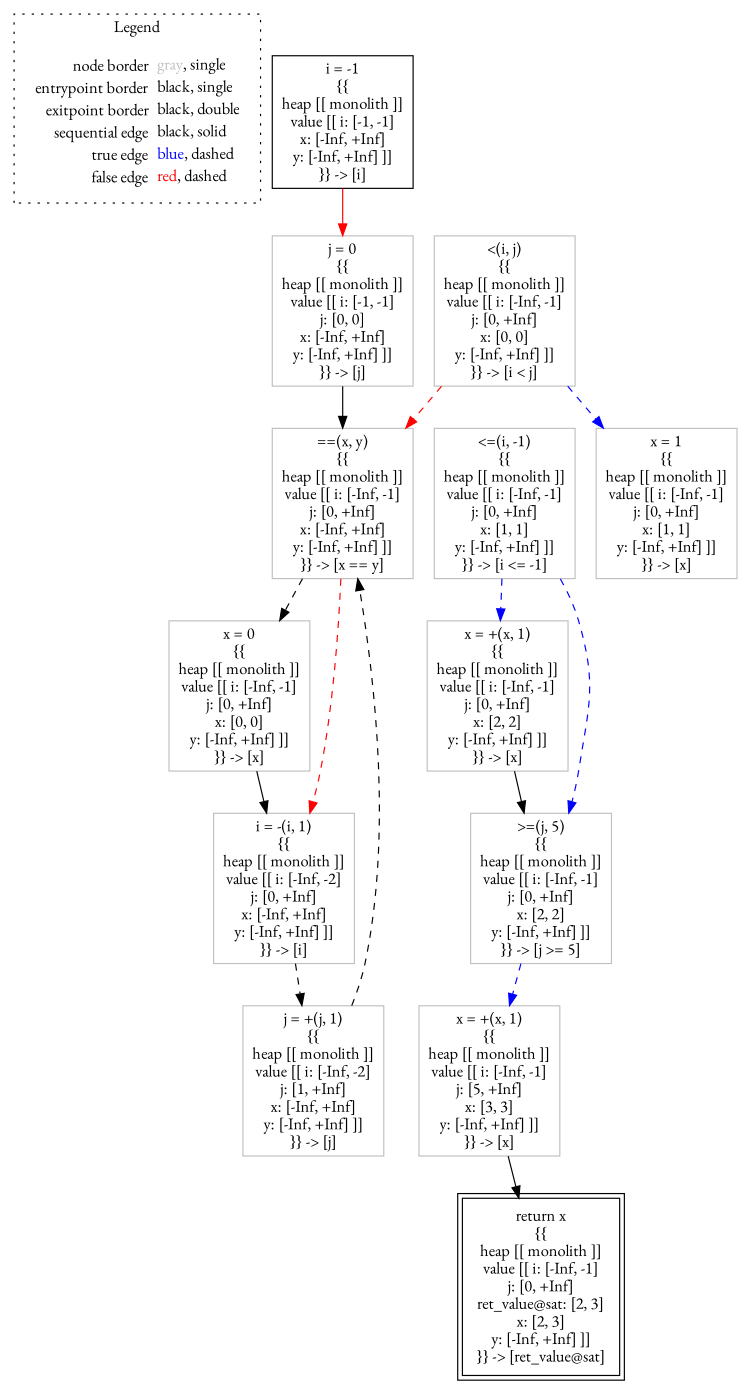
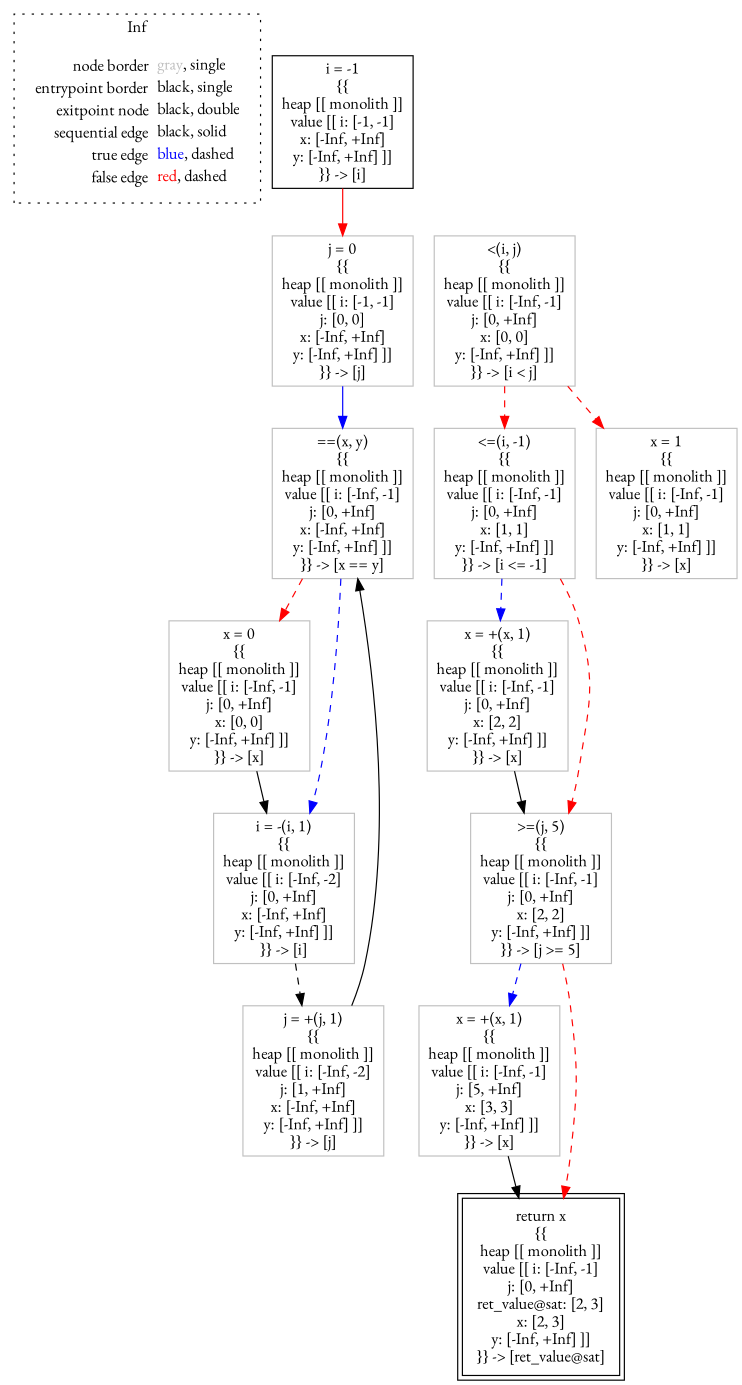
(137, 28) -> (137, 28)
(99, 110) -> (104, 110)
(343, 401) -> (343, 401)
(428, 403) -> (505, 401)
(582, 403) -> (582, 403)
(294, 594) -> (294, 594)
(590, 689) -> (590, 689)
(332, 691) -> (332, 691)
(379, 799) -> (379, 799)
none -> (576, 1075)
